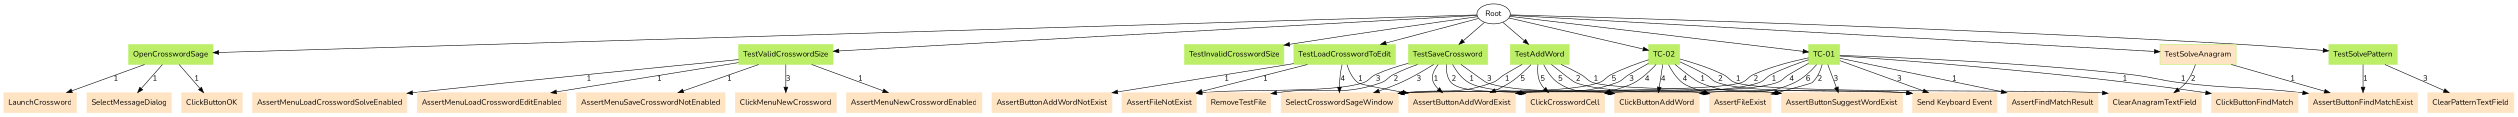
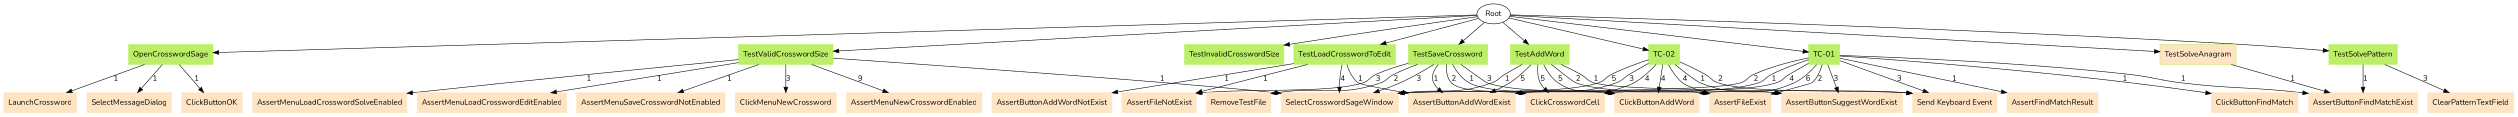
none -> (1054, 74)
(861, 79) -> (861, 79)
(2155, 103) -> none
